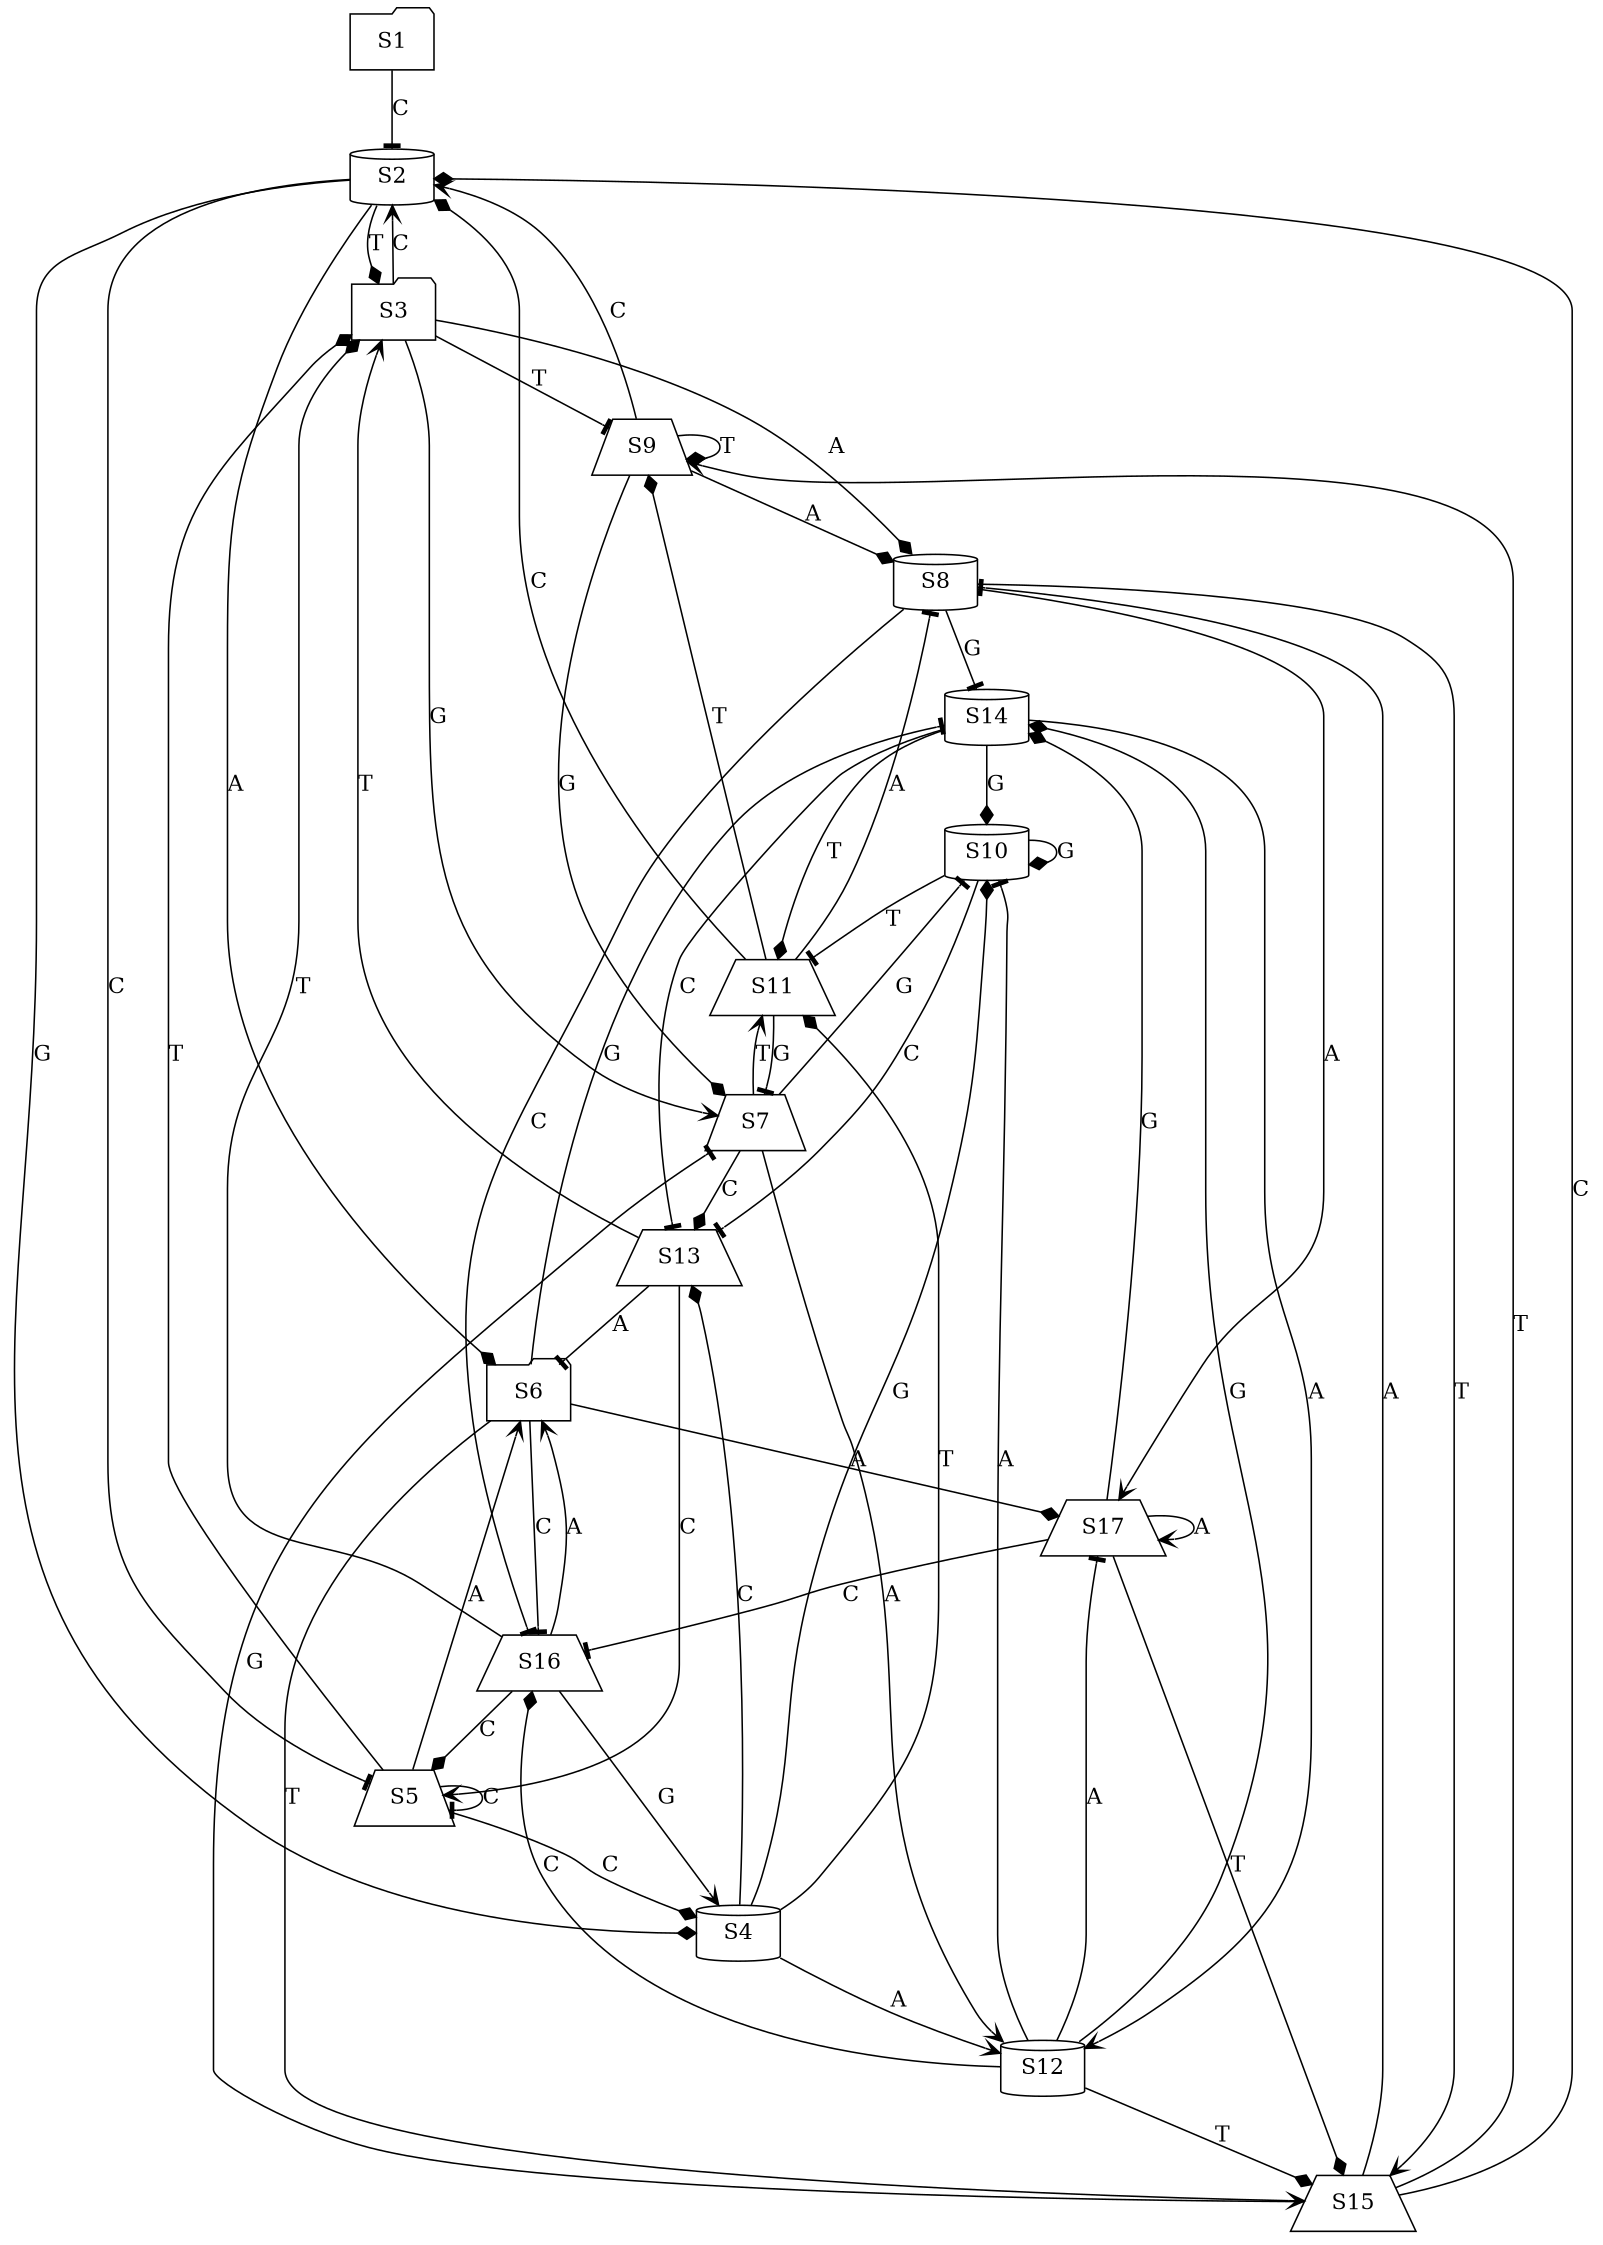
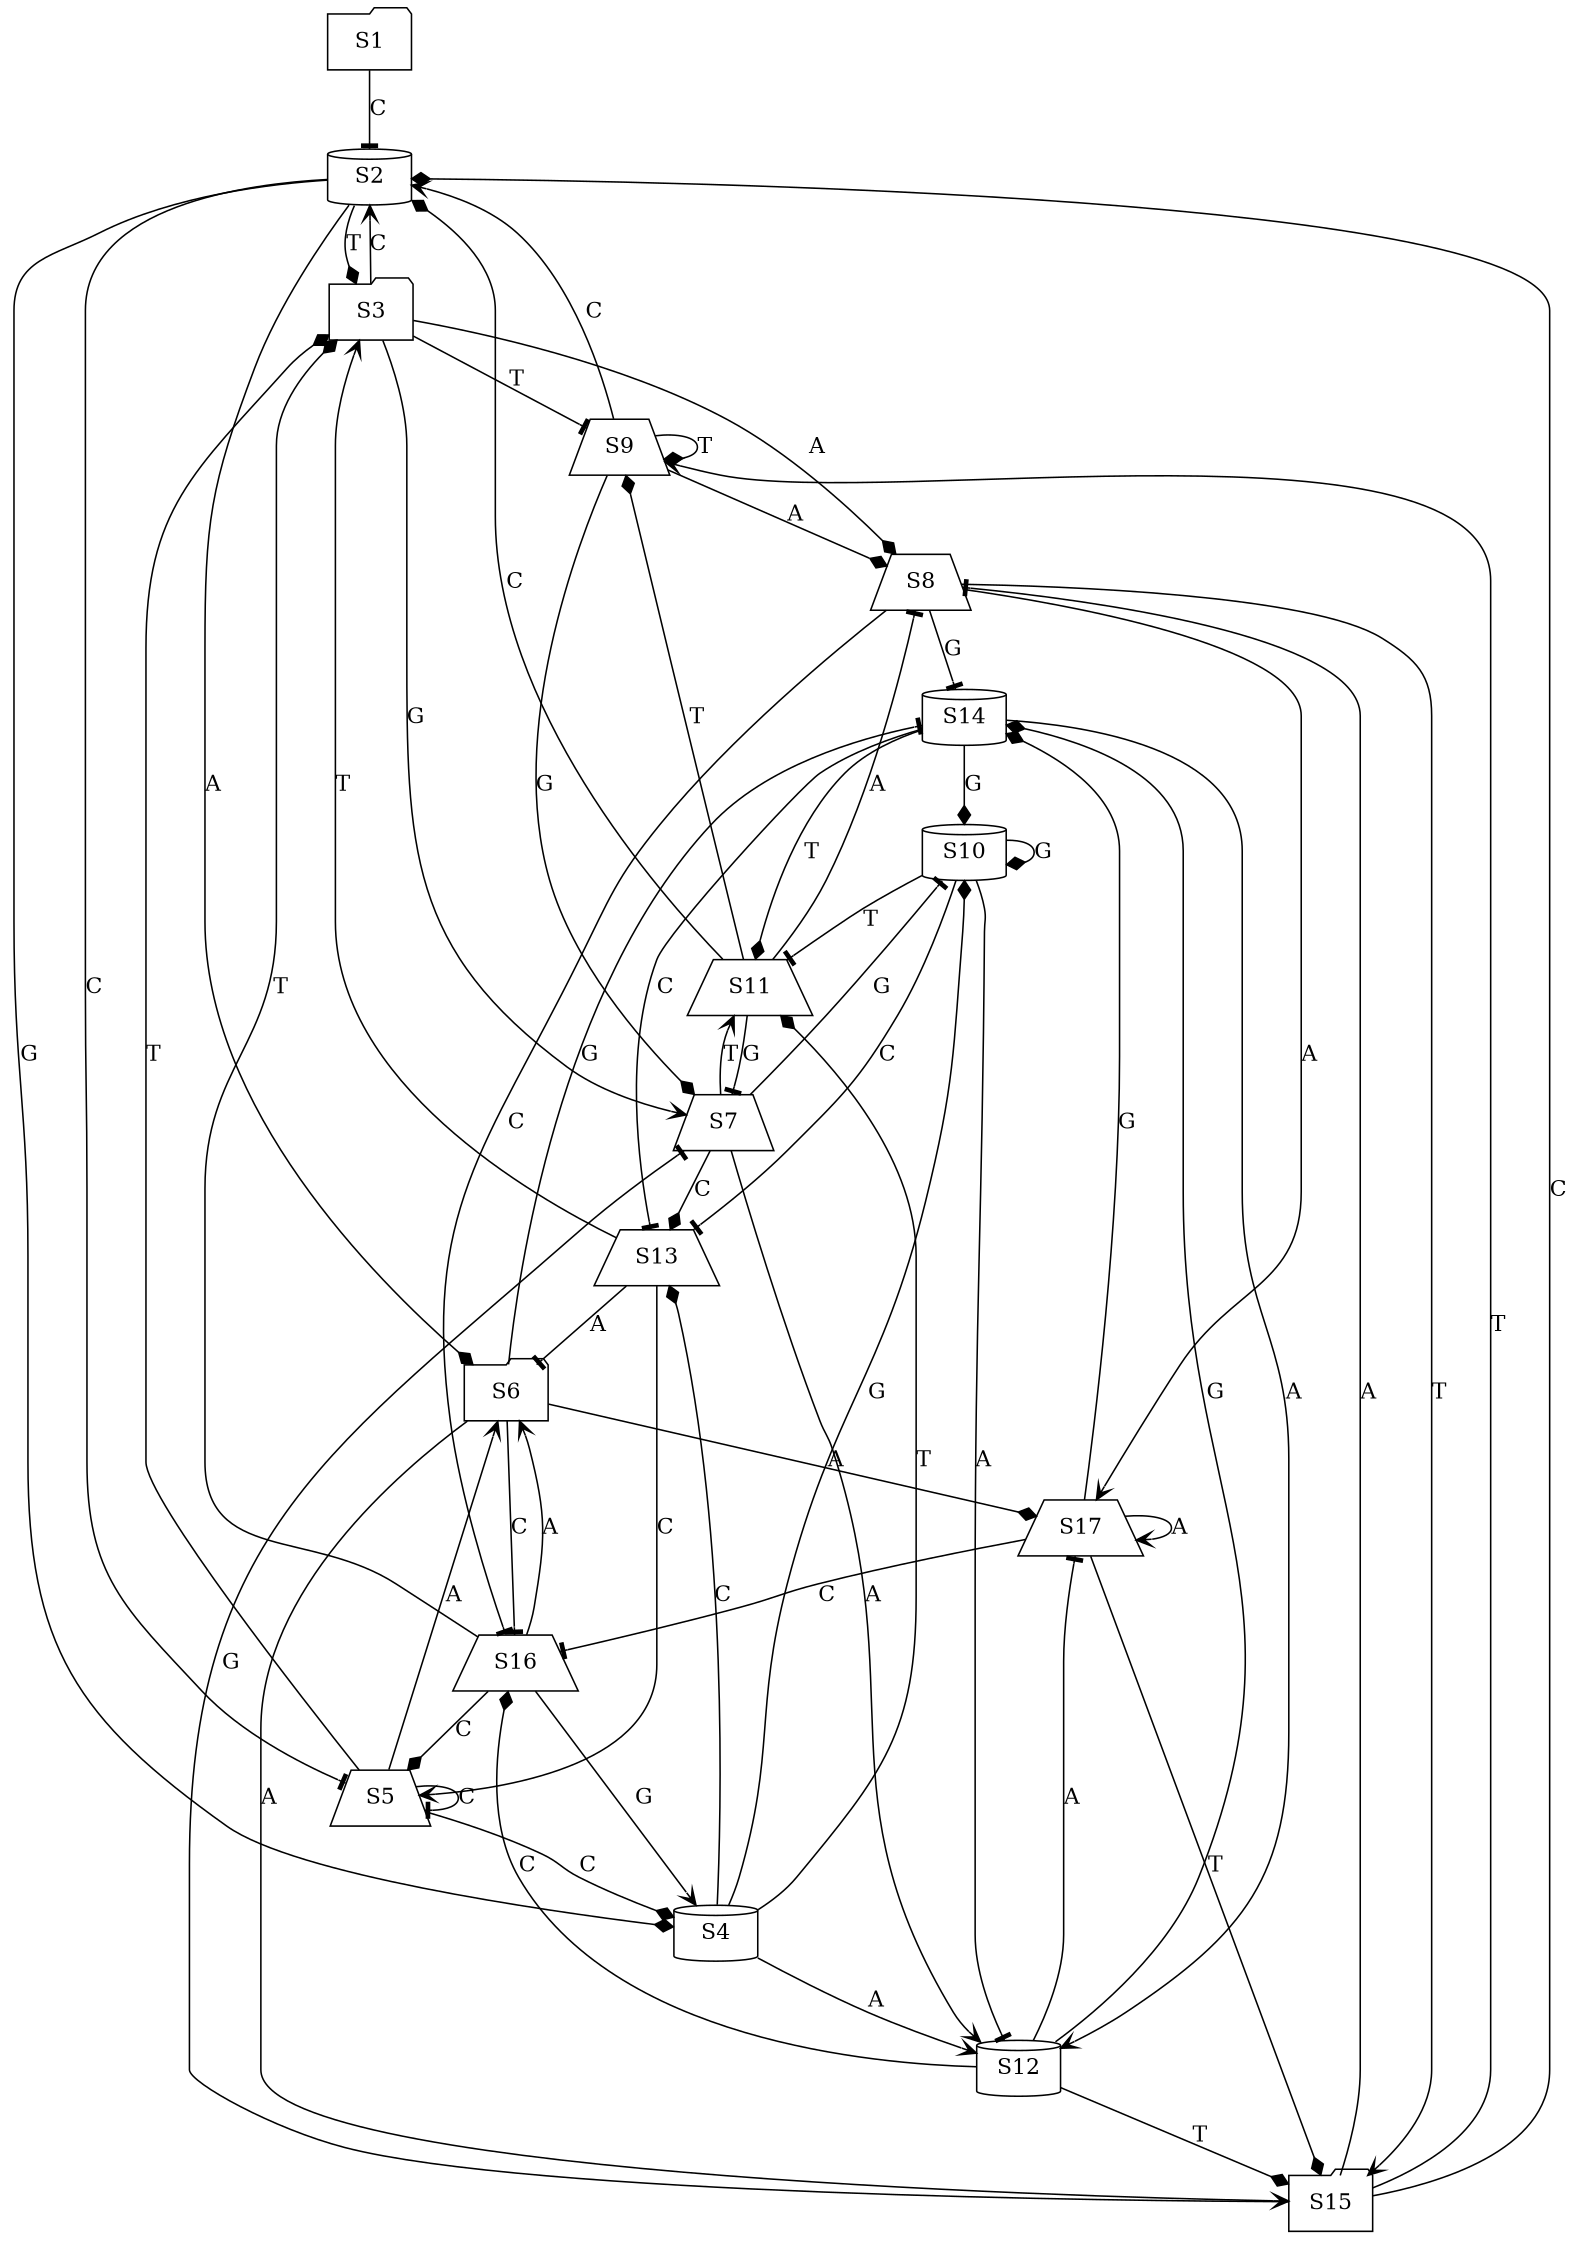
(936, 582) -> (921, 582)
(998, 1466) -> (976, 1458)
(293, 1798) -> (269, 1798)
(1353, 2203) -> (1331, 2203)
